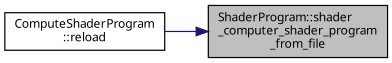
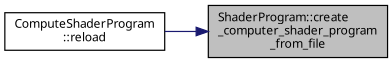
(298, 31) -> (298, 31)
